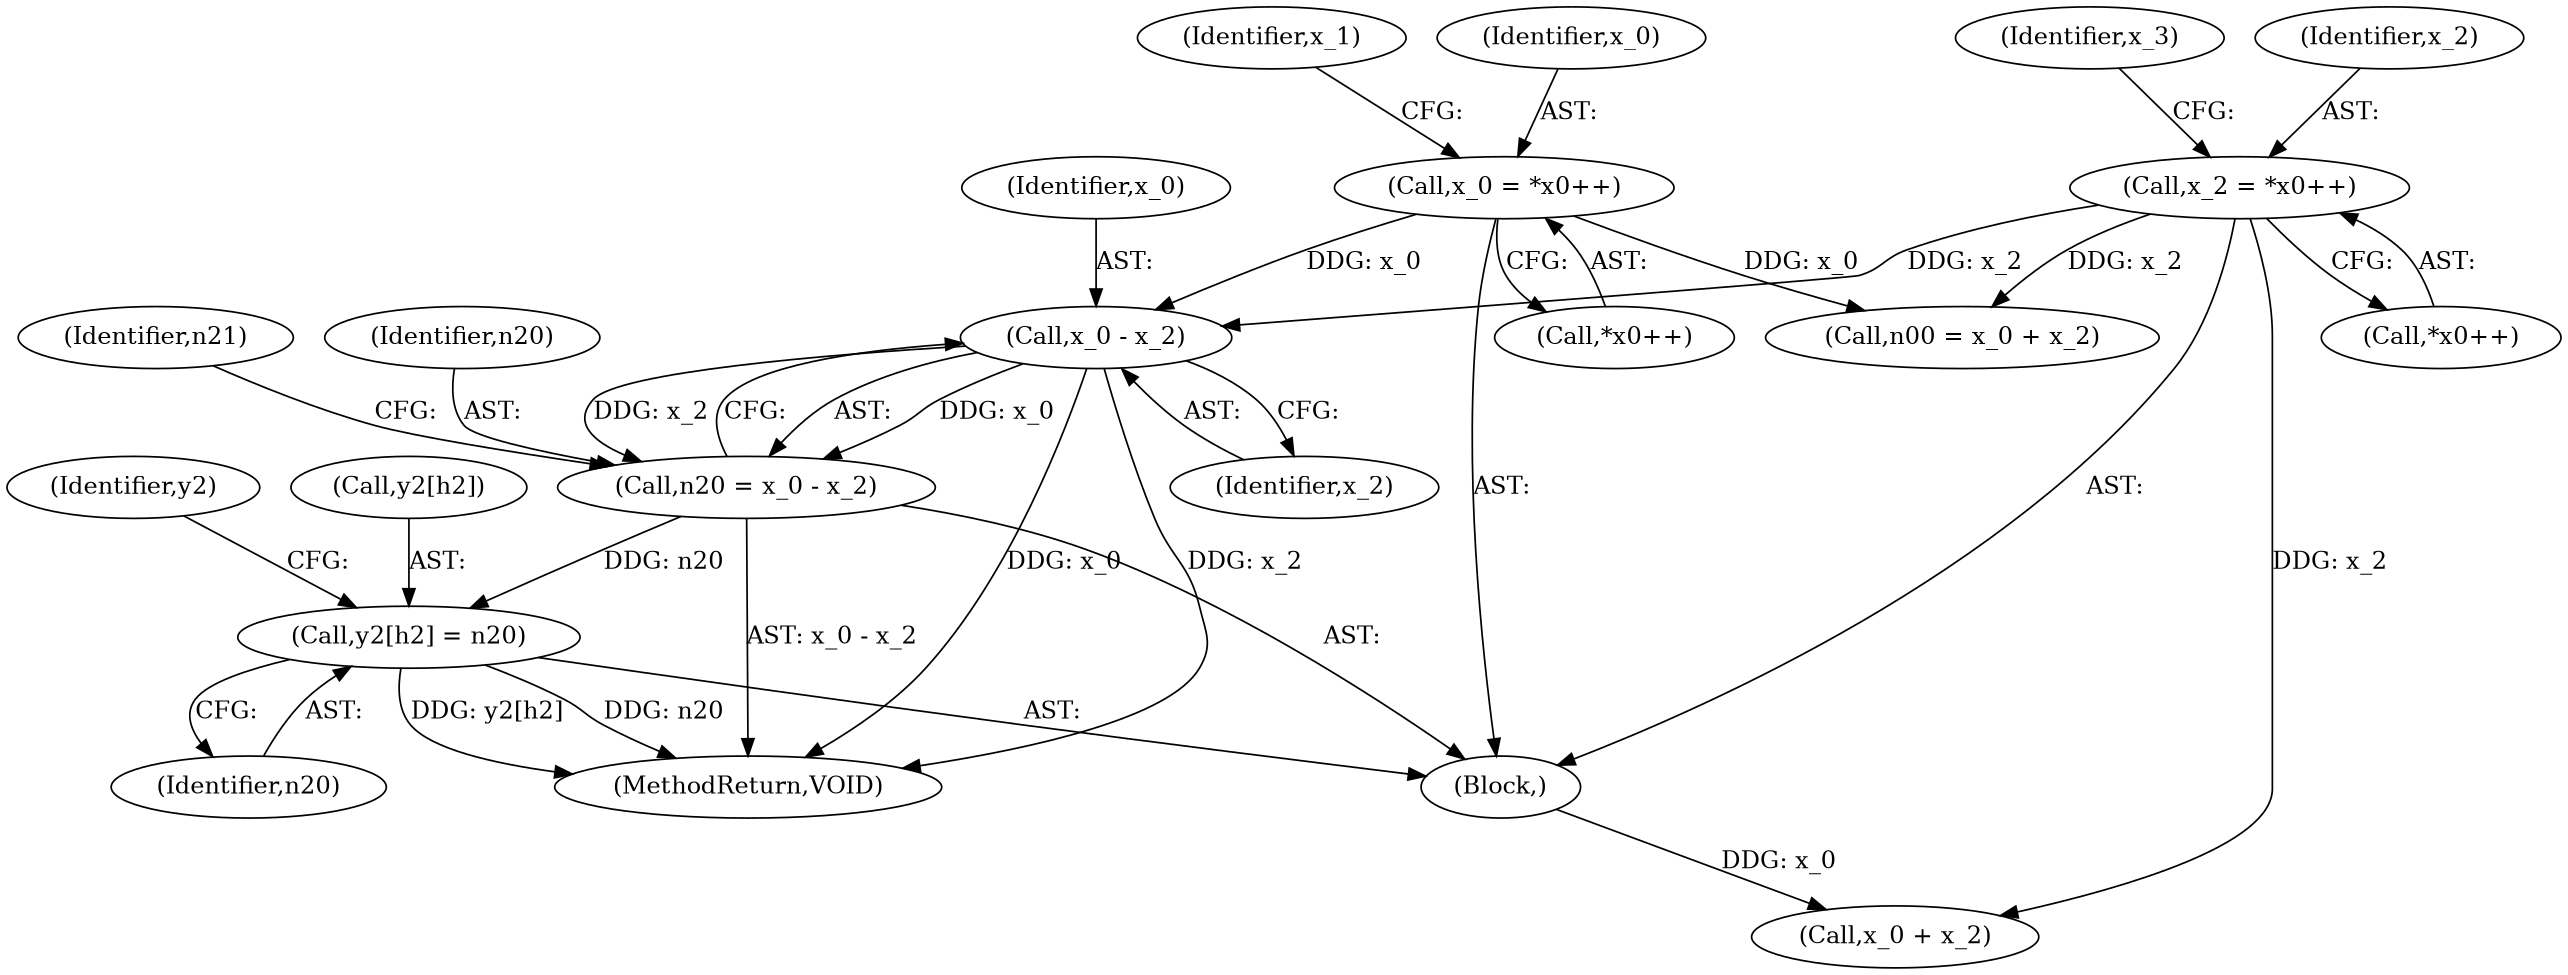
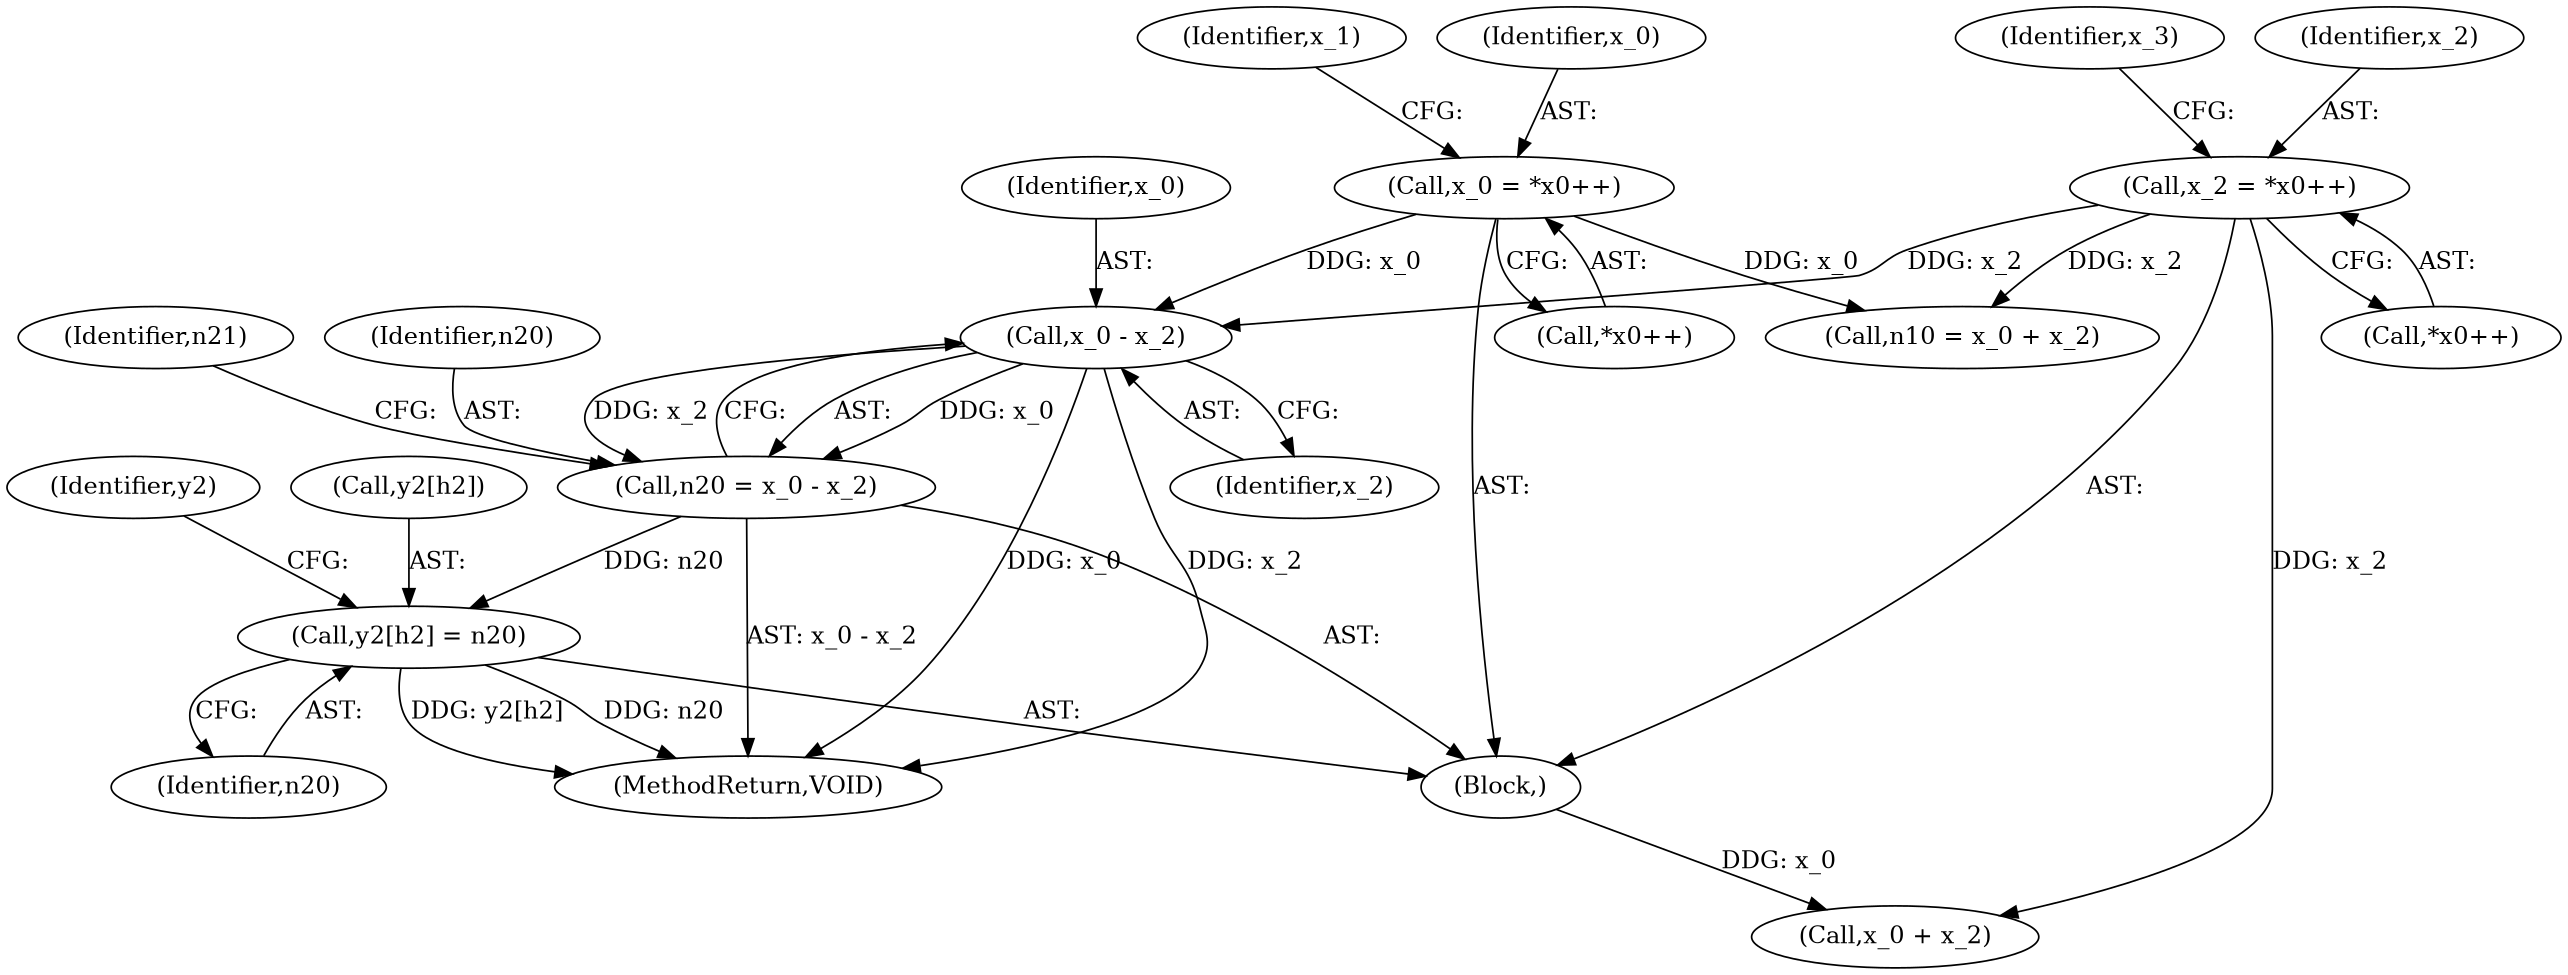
(1962, 338) -> (1962, 338)
